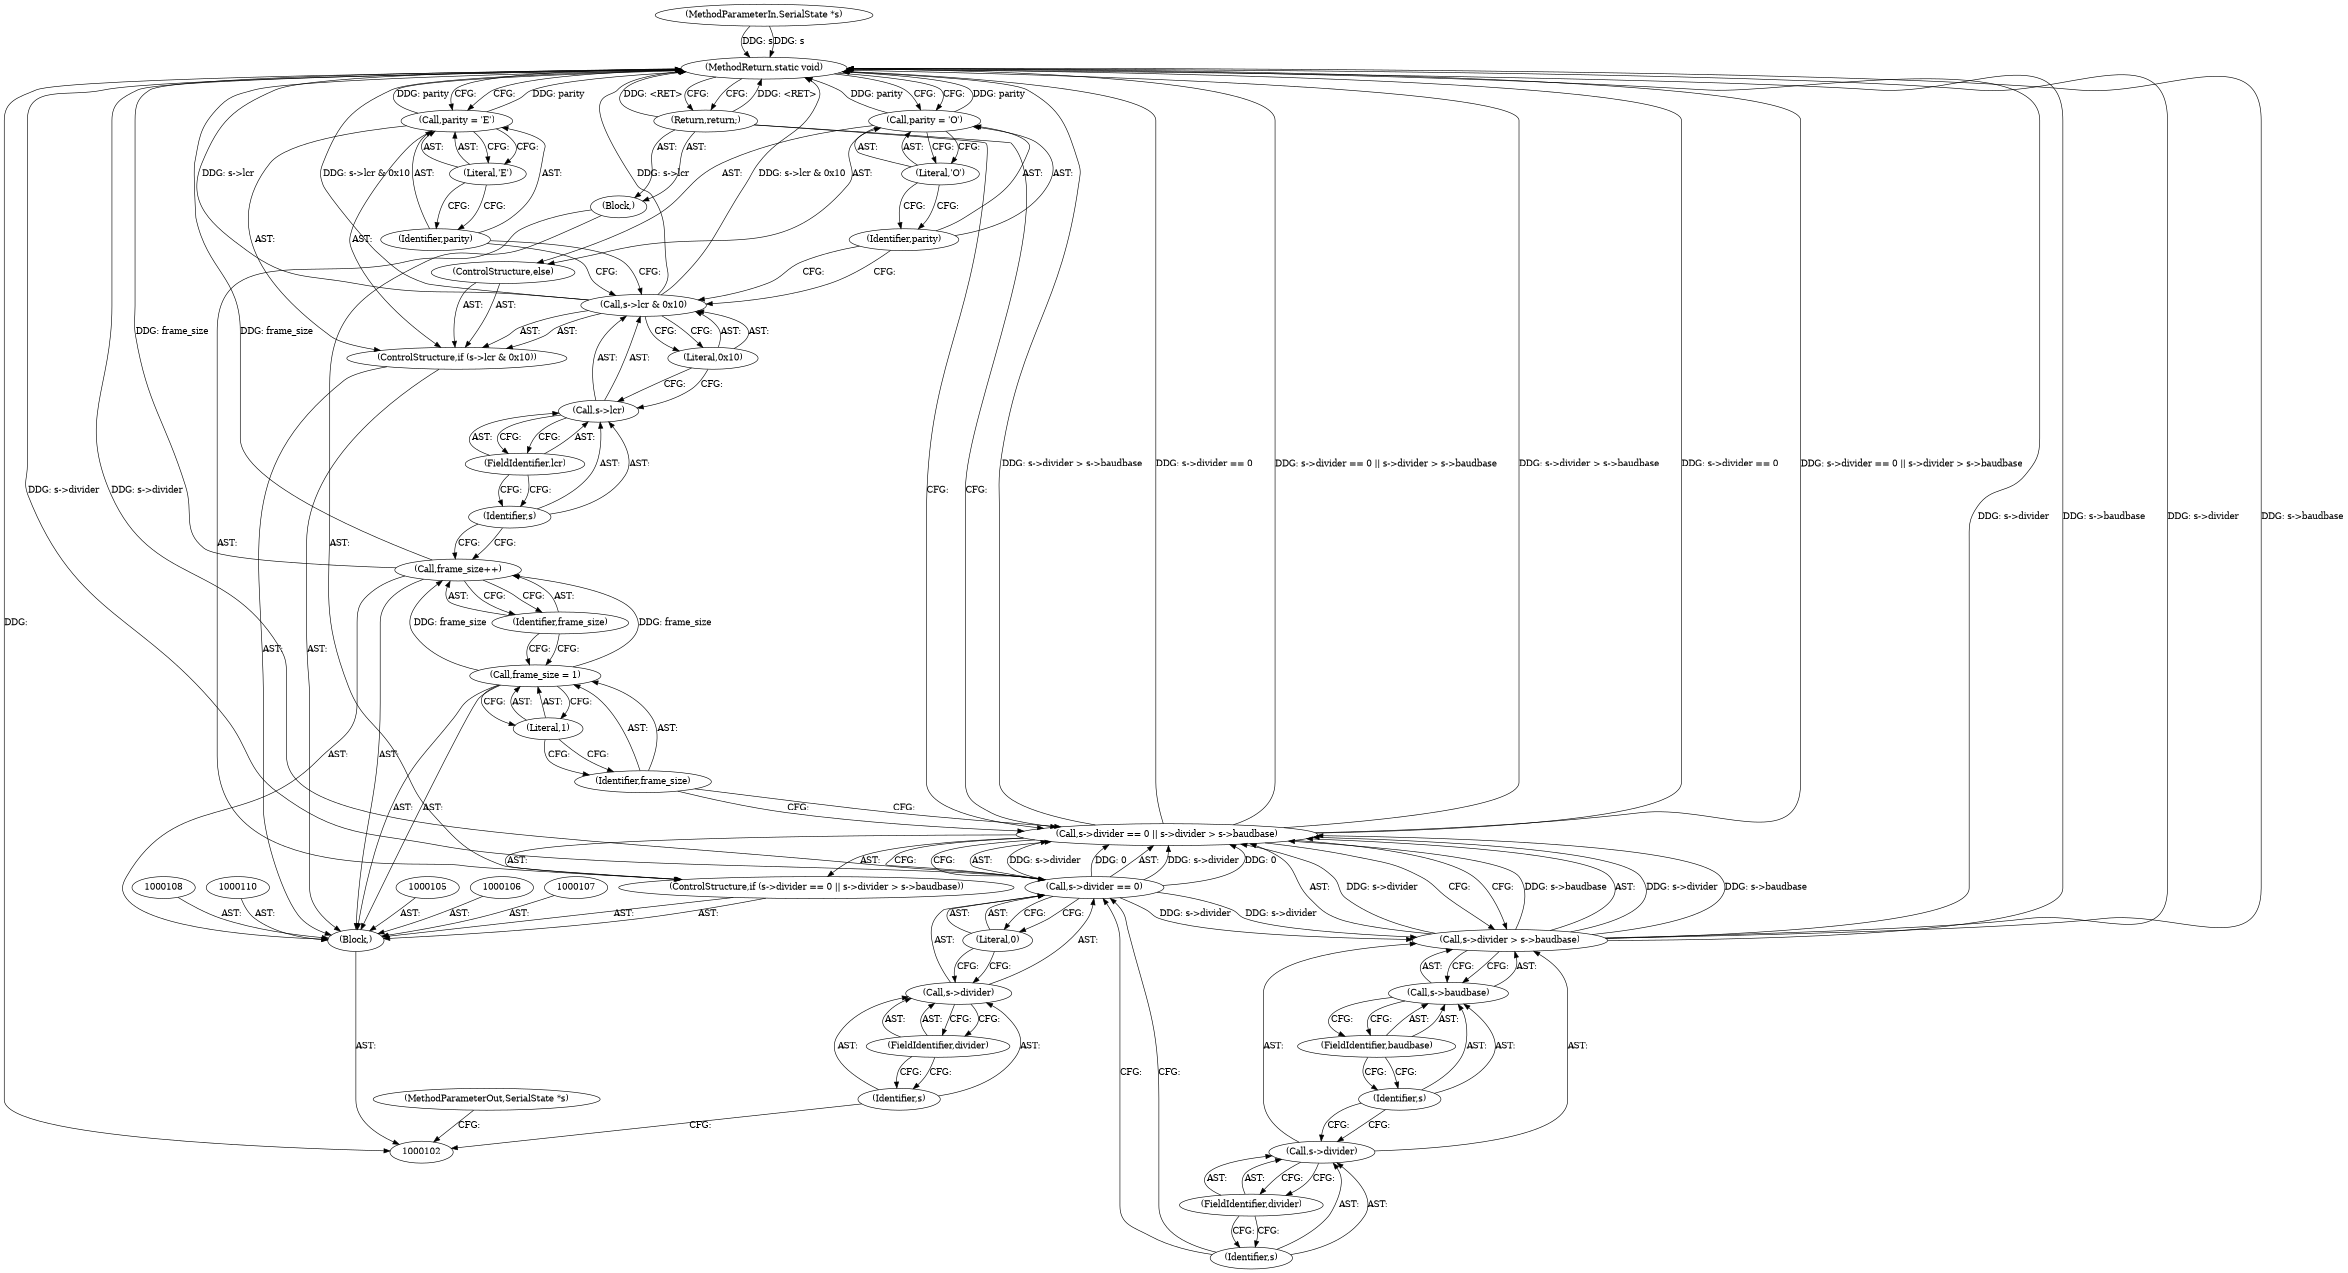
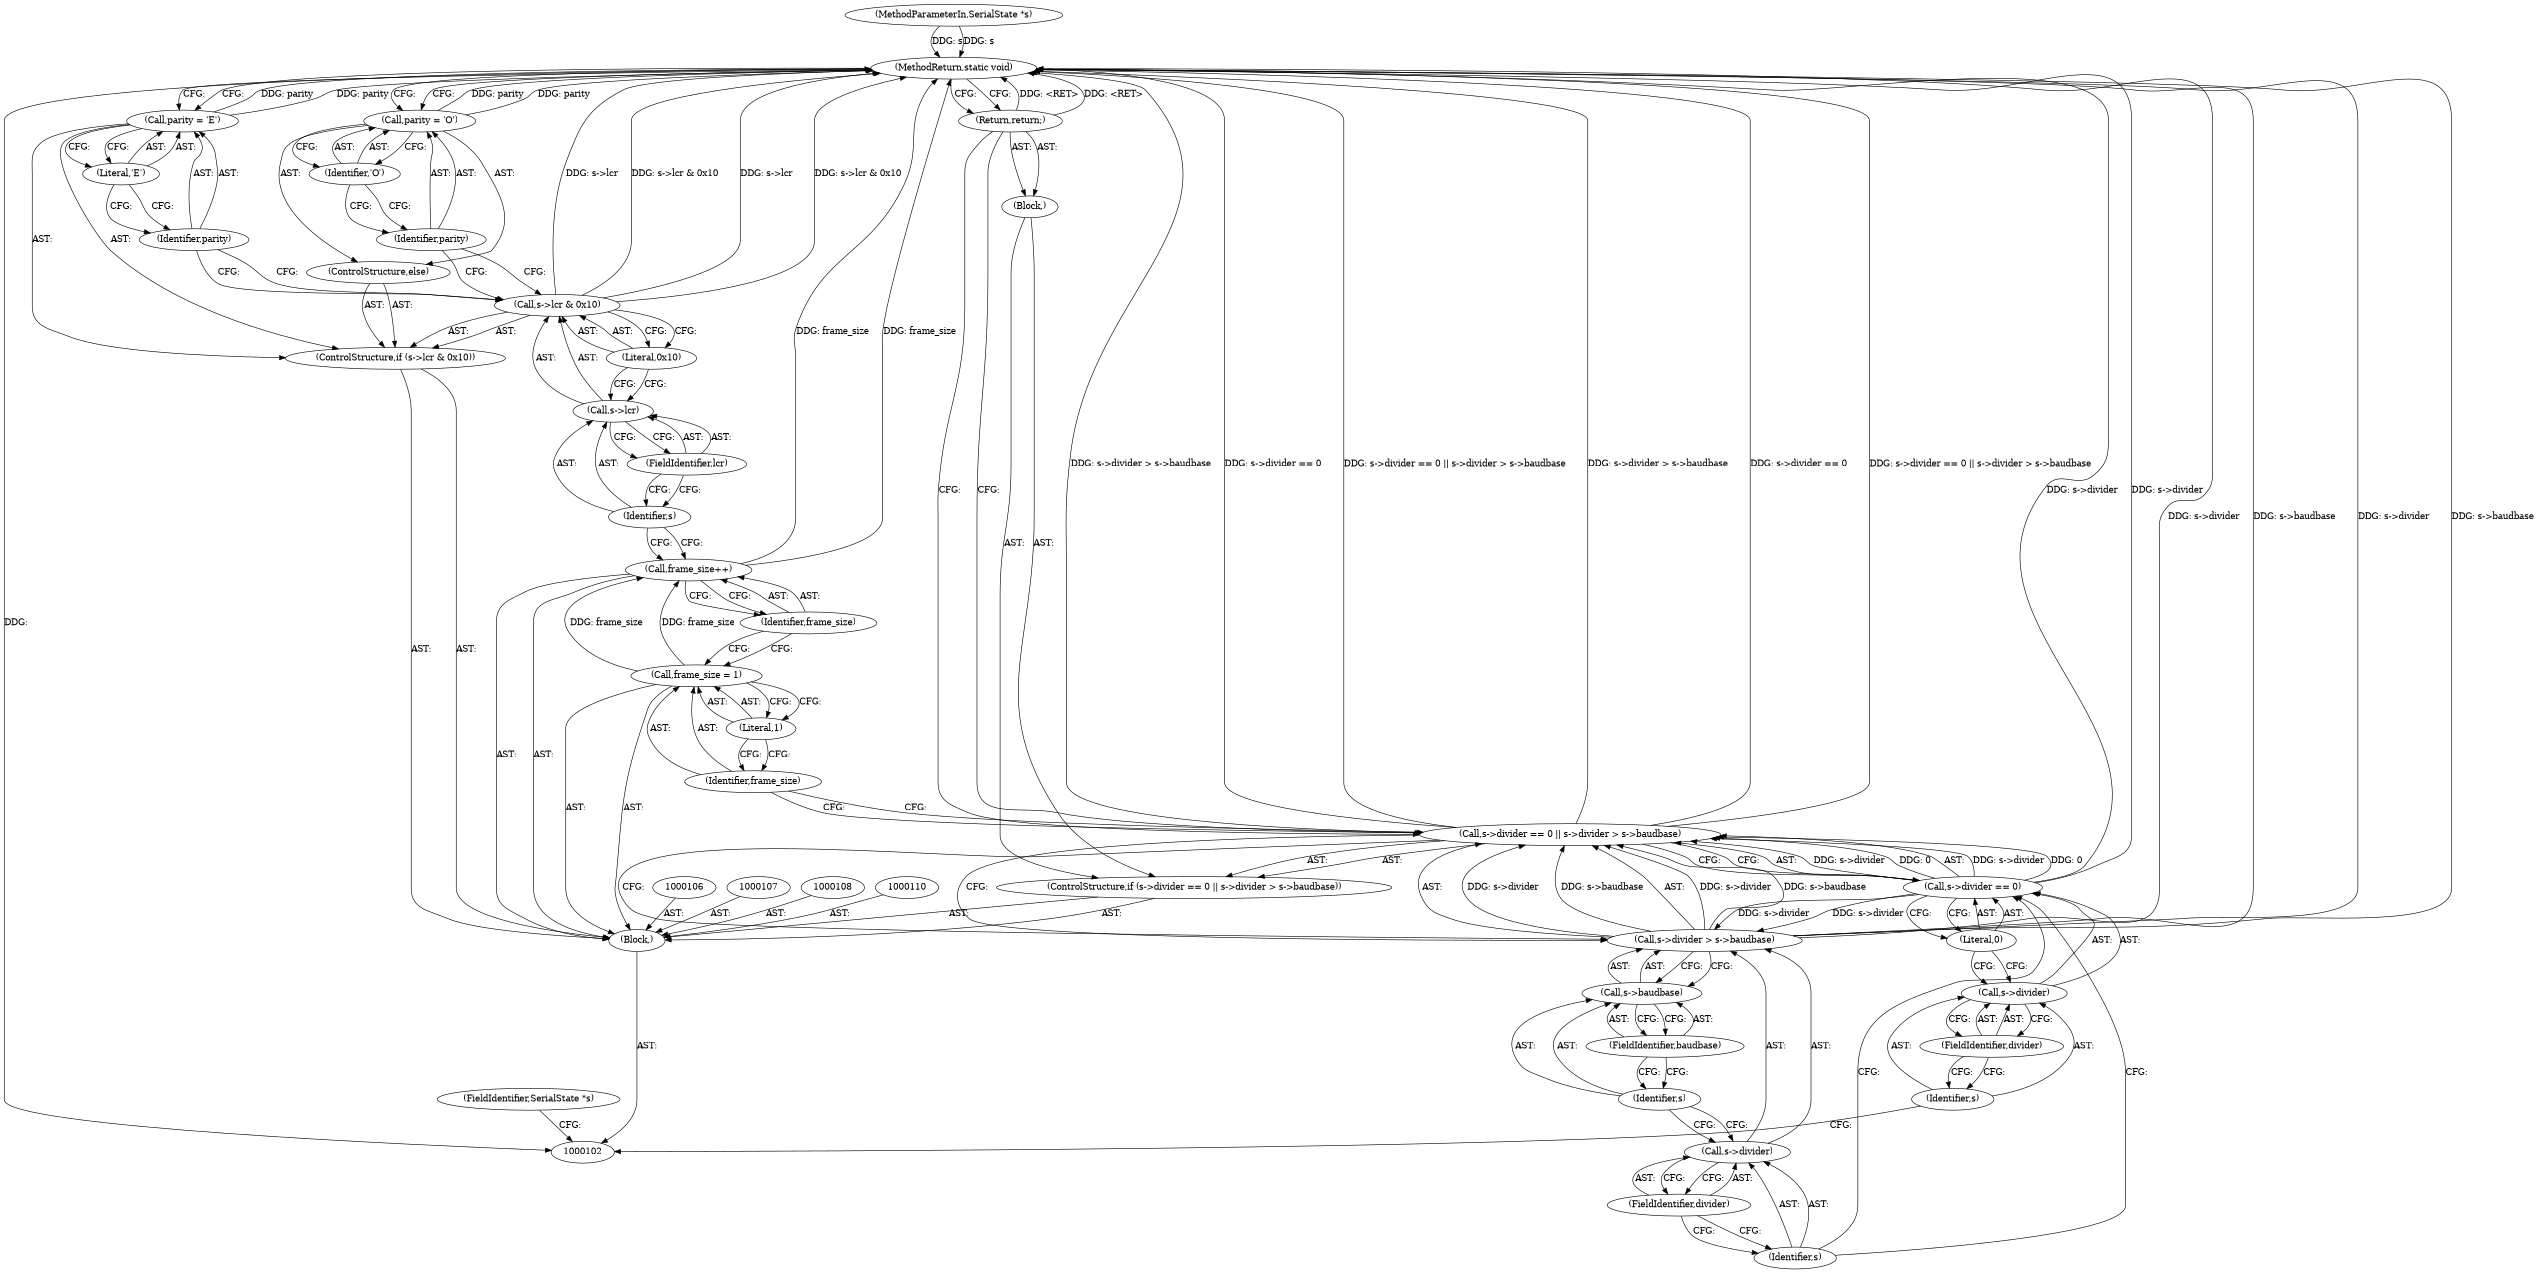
(940, 174) -> (355, 174)
(428, 888) -> none
(487, 1099) -> (529, 1099)
